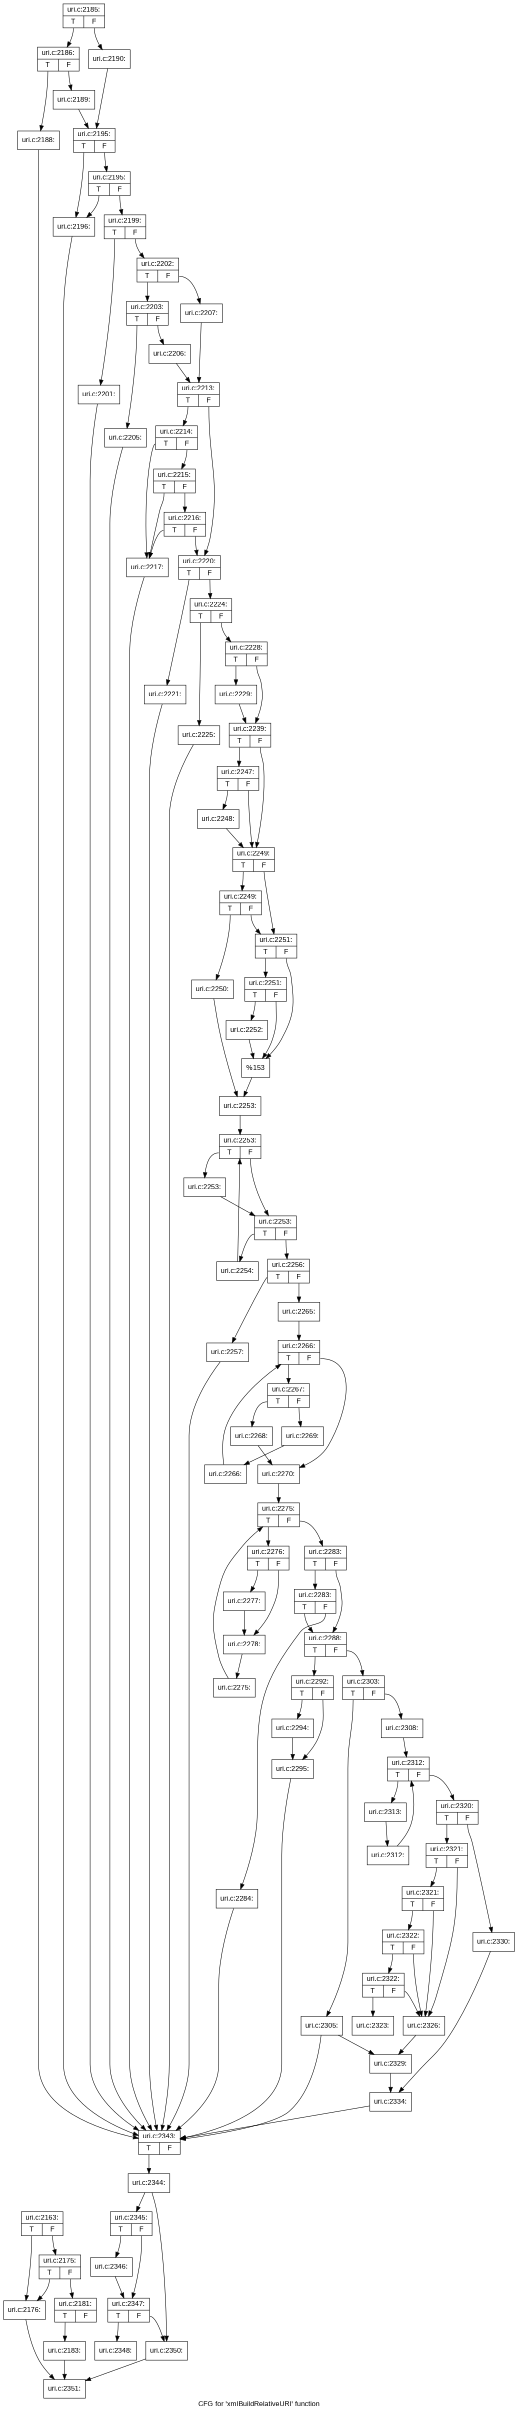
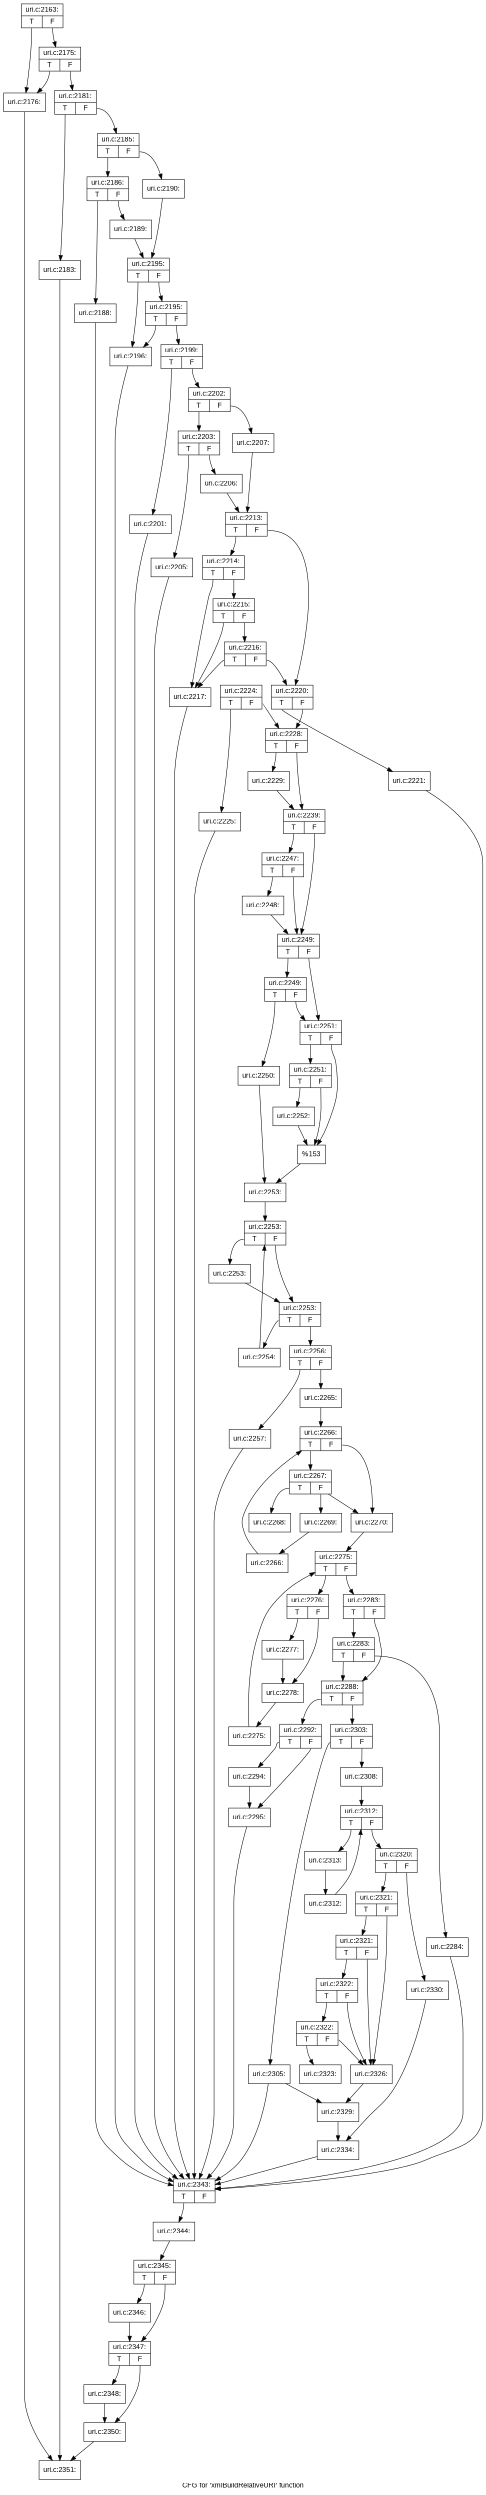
none -> (109, 115)
(210, 587) -> (301, 717)
(263, 1452) -> (341, 1502)
(163, 2264) -> (105, 2410)
